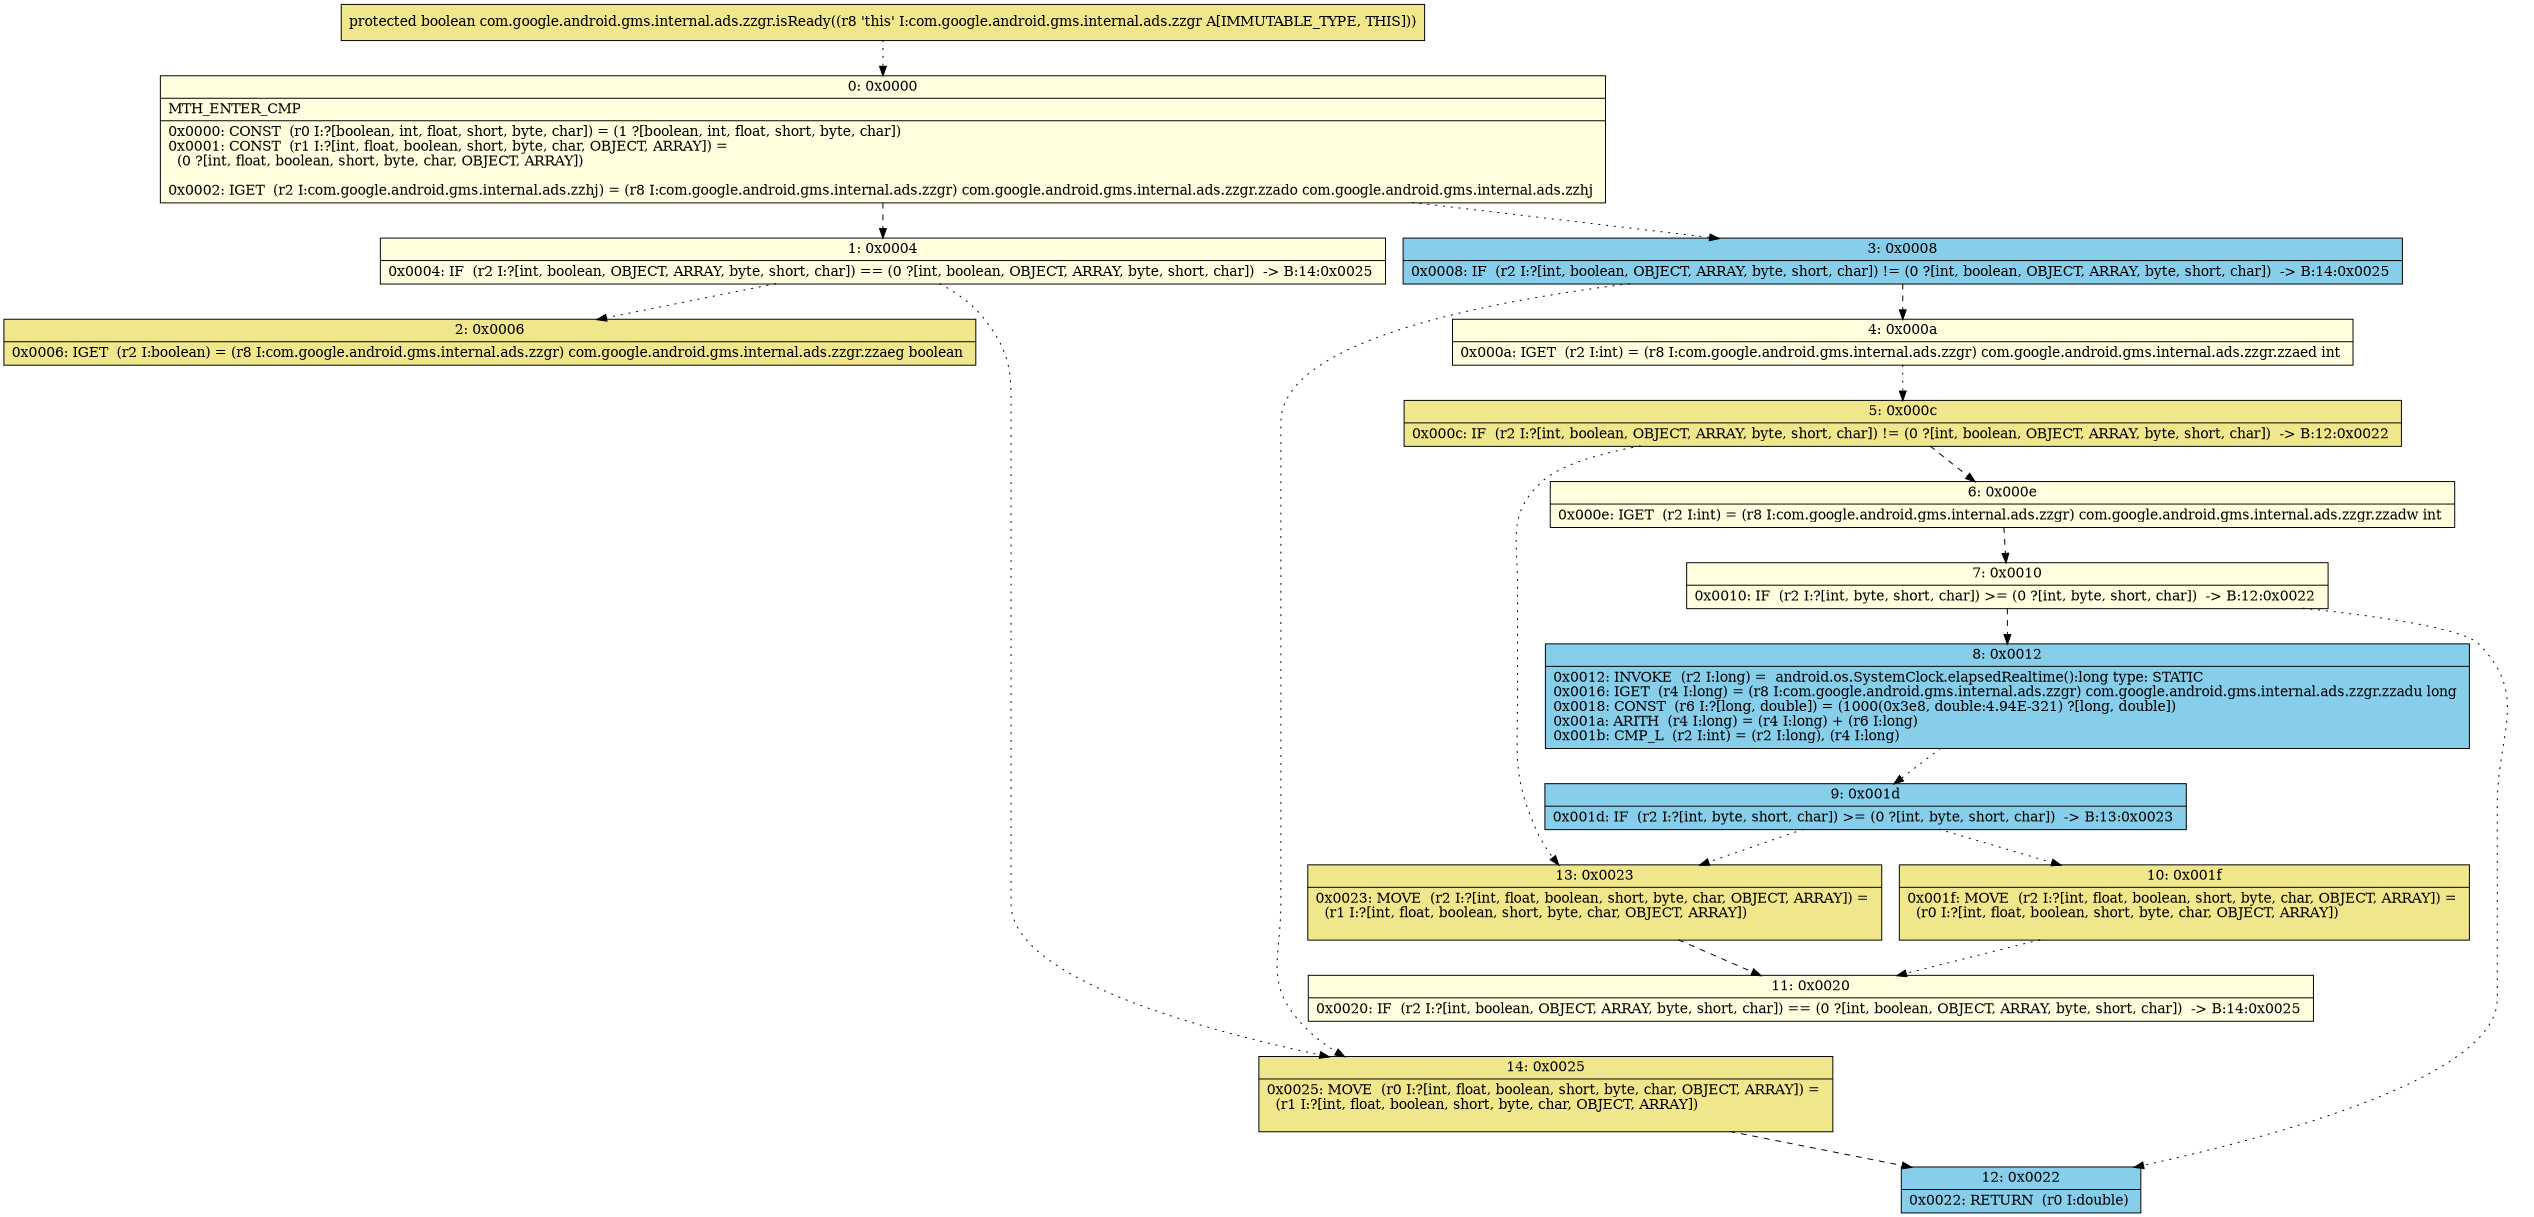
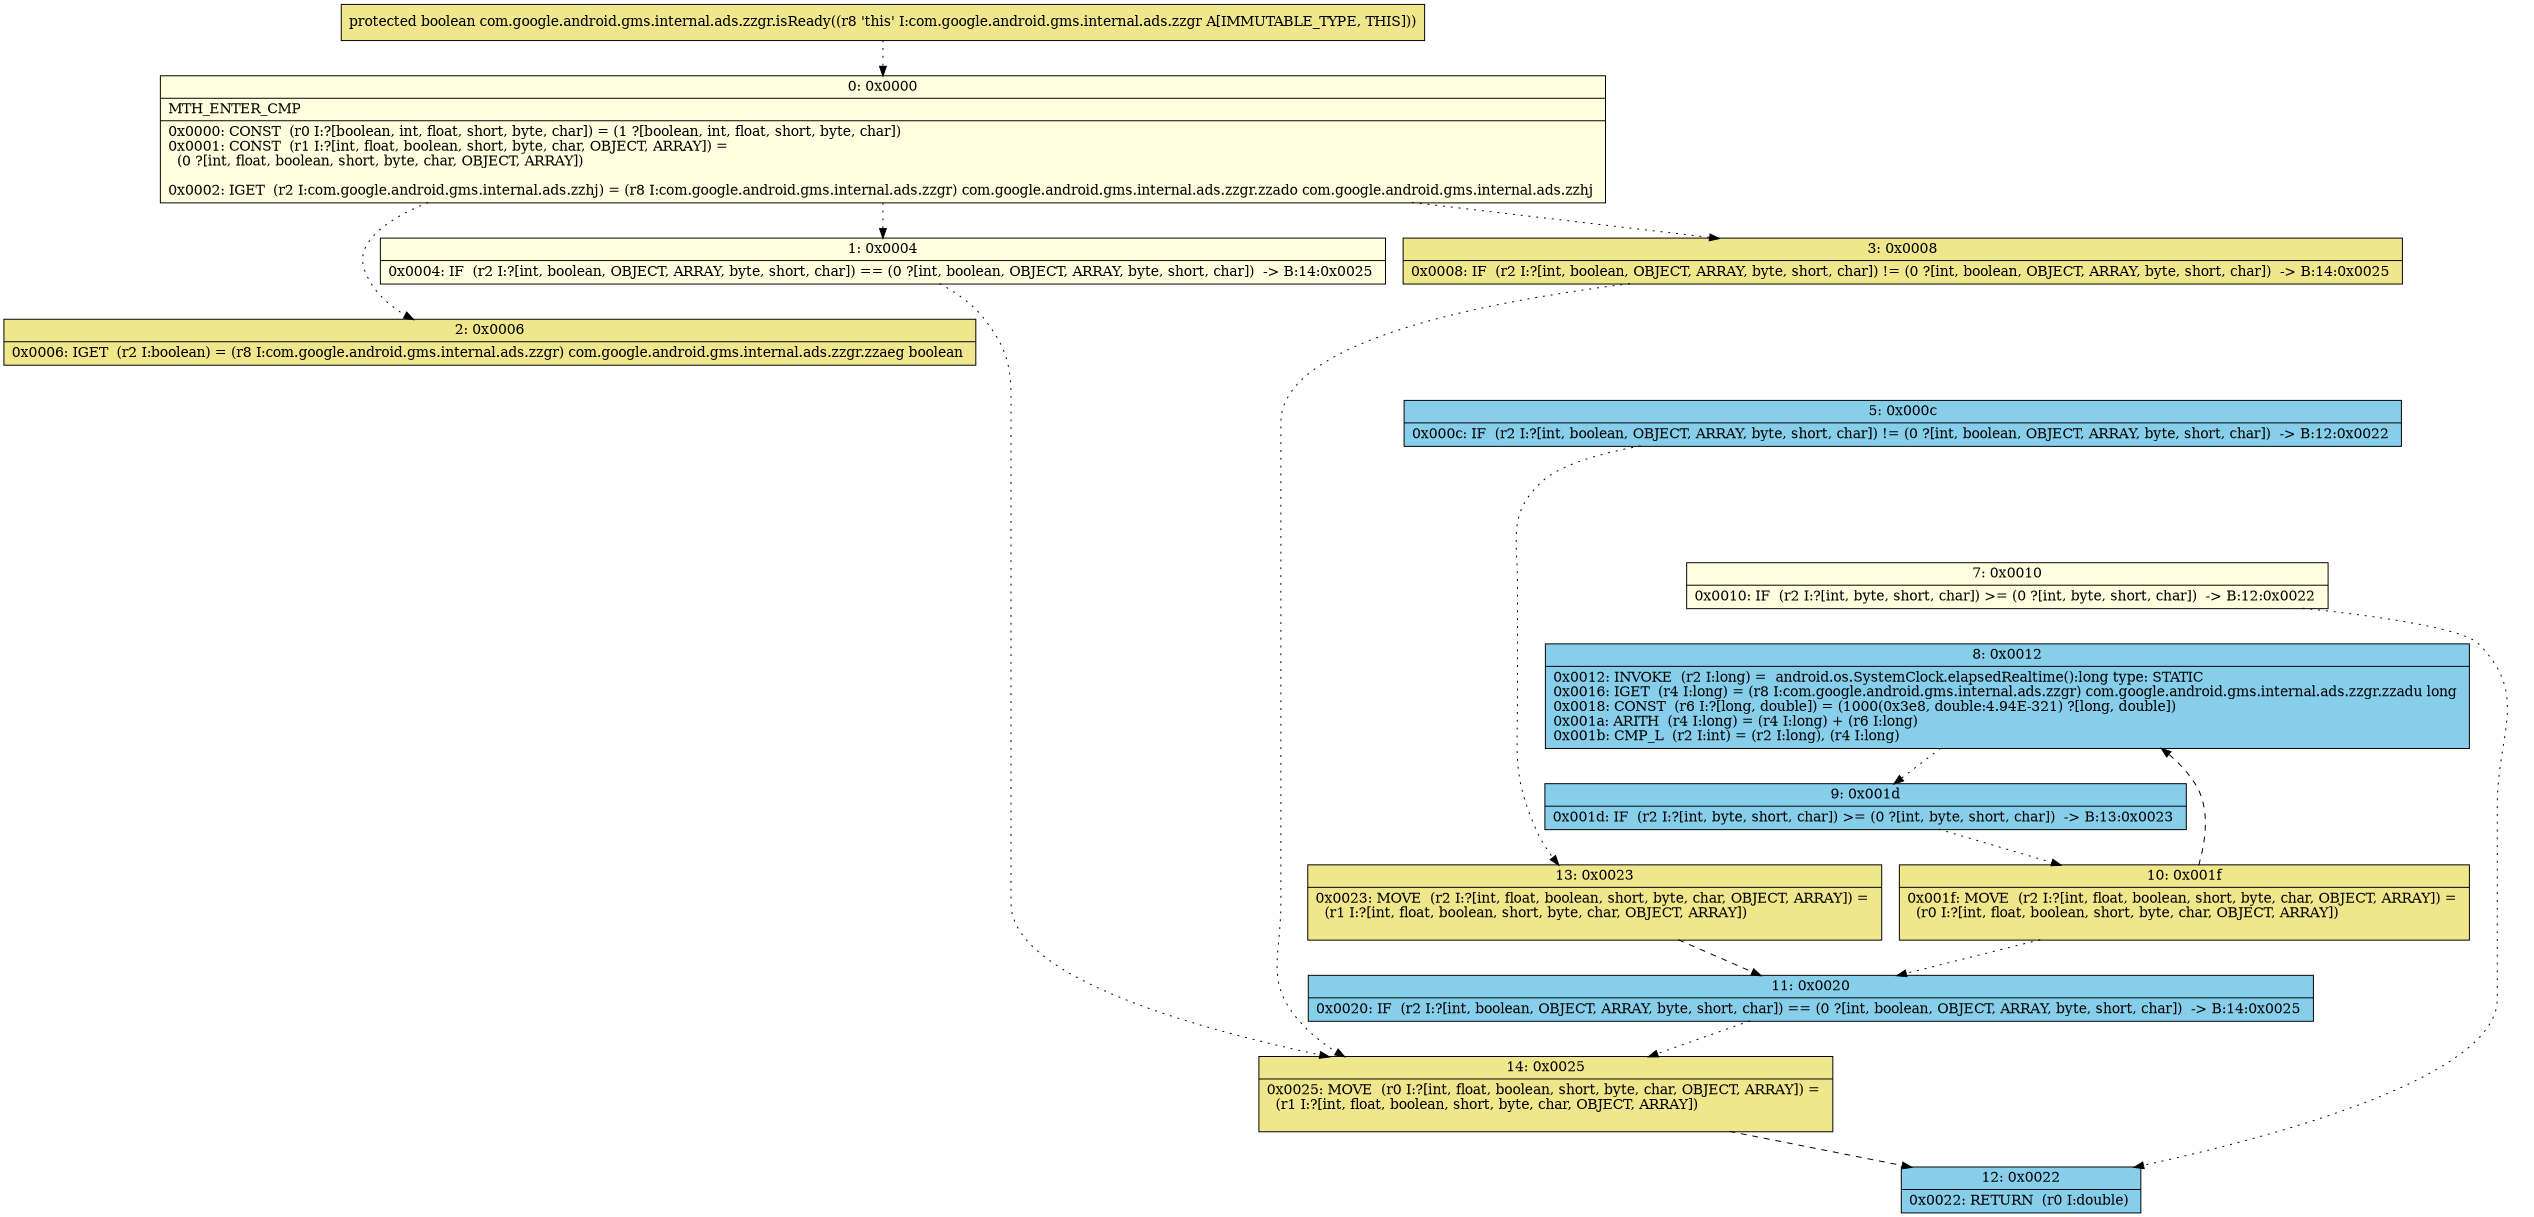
(883, 216) -> (883, 216)
(1903, 261) -> (1903, 261)
(691, 301) -> (364, 250)
(1903, 342) -> none
(1903, 423) -> (1903, 423)
(2002, 505) -> none
(2007, 621) -> (2203, 804)
(1756, 846) -> none
(1811, 998) -> (1811, 998)
none -> (1704, 1037)
